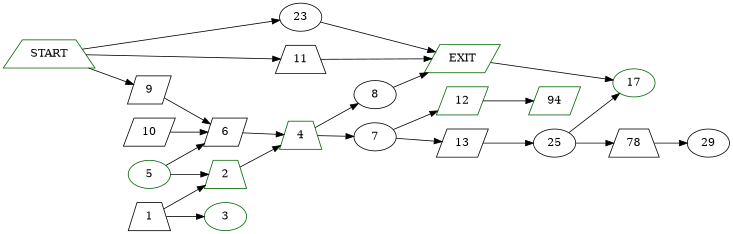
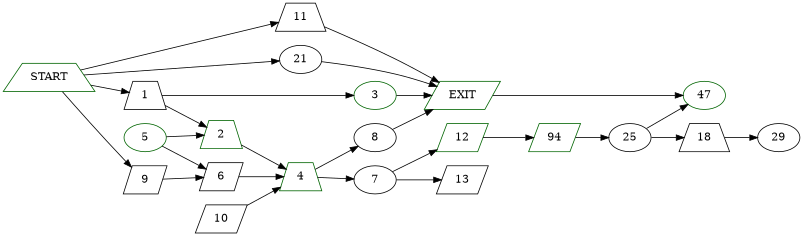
(301, 17) -> (301, 59)
(634, 83) -> (704, 95)
none -> (106, 88)
none -> (410, 95)
(185, 132) -> (260, 198)
(504, 143) -> (588, 138)
(634, 143) -> (704, 138)
